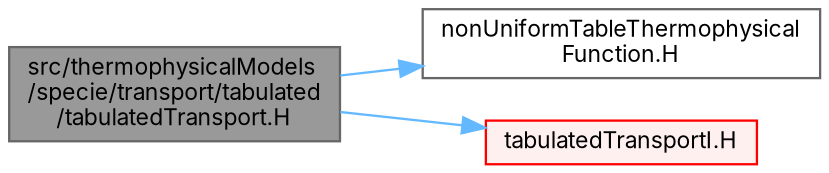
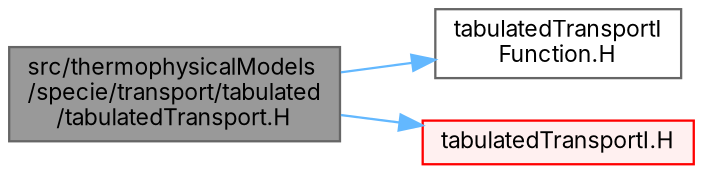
(621, 44) -> (558, 44)
